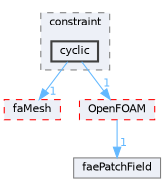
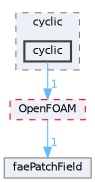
(75, 23) -> (48, 23)
(32, 110) -> none
